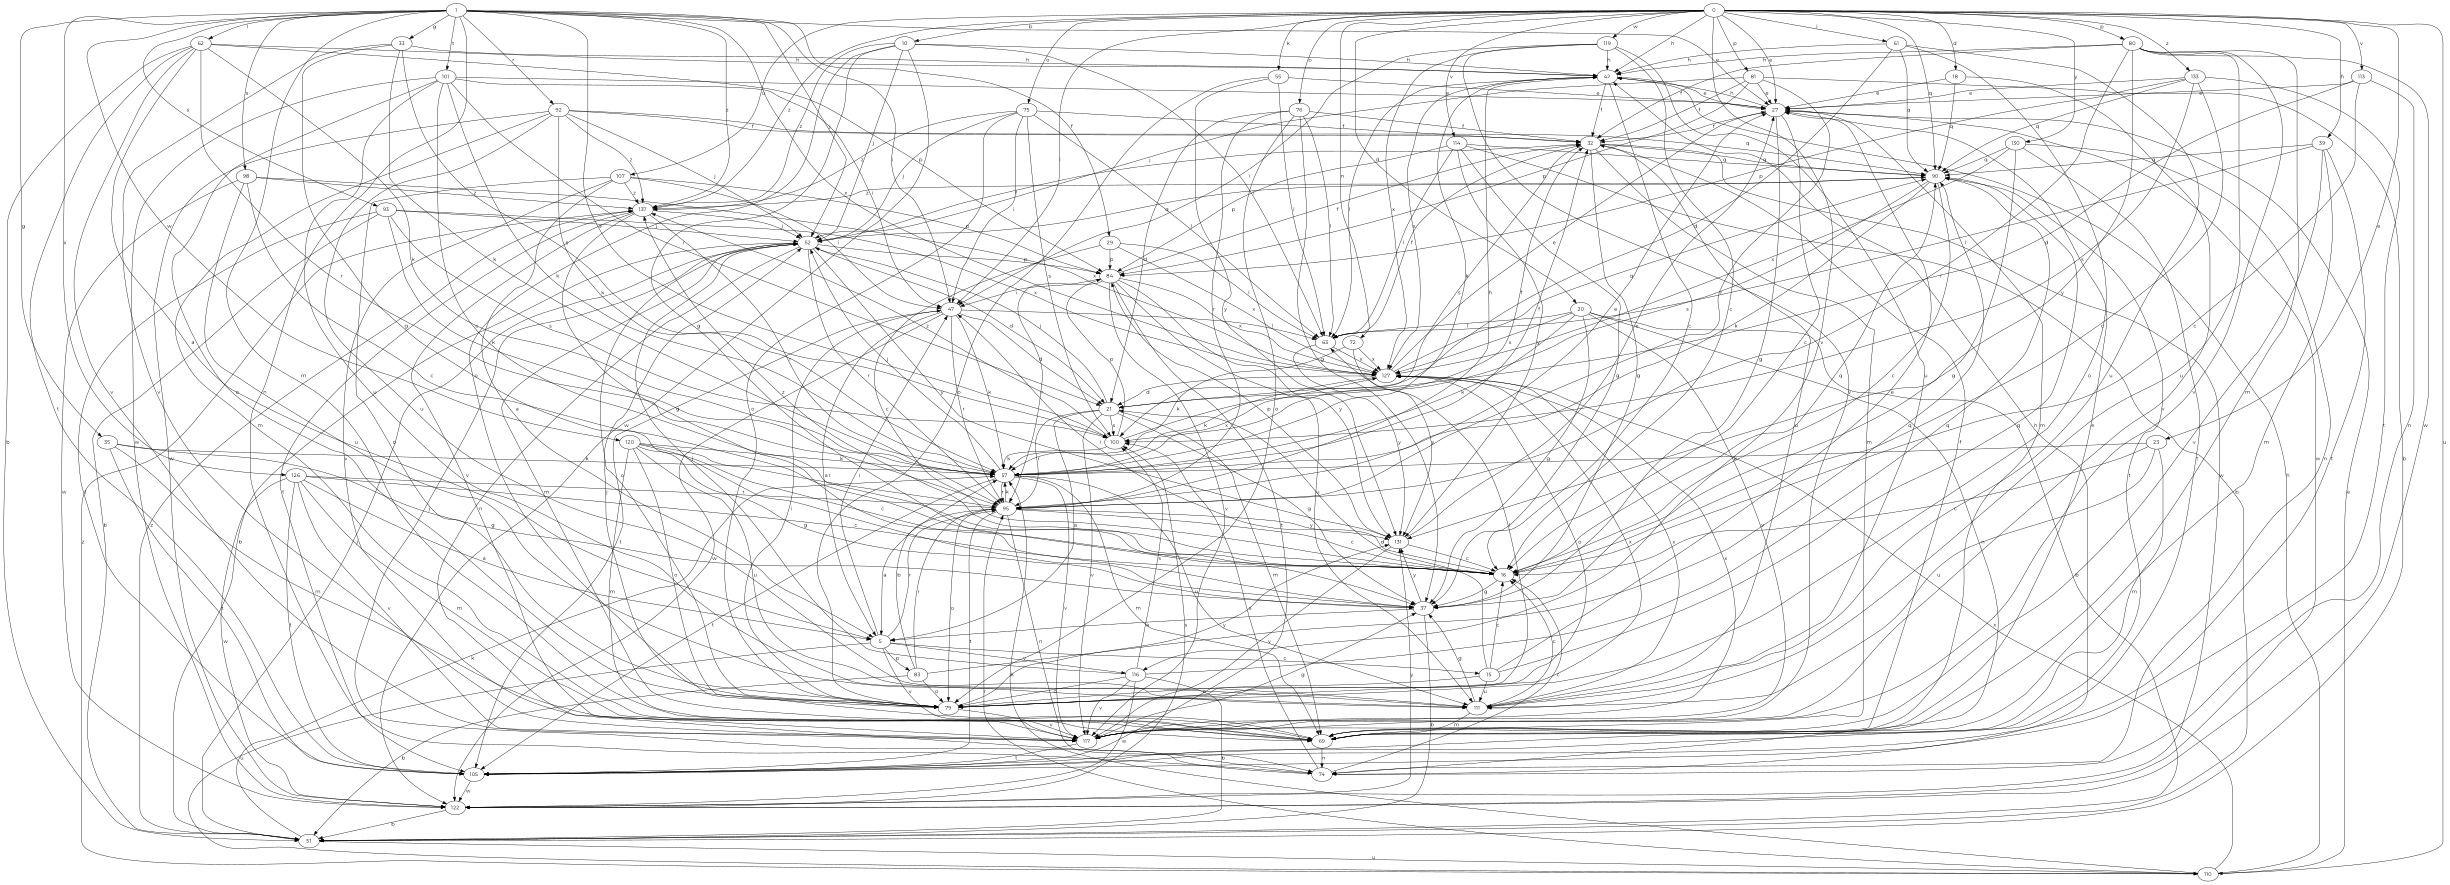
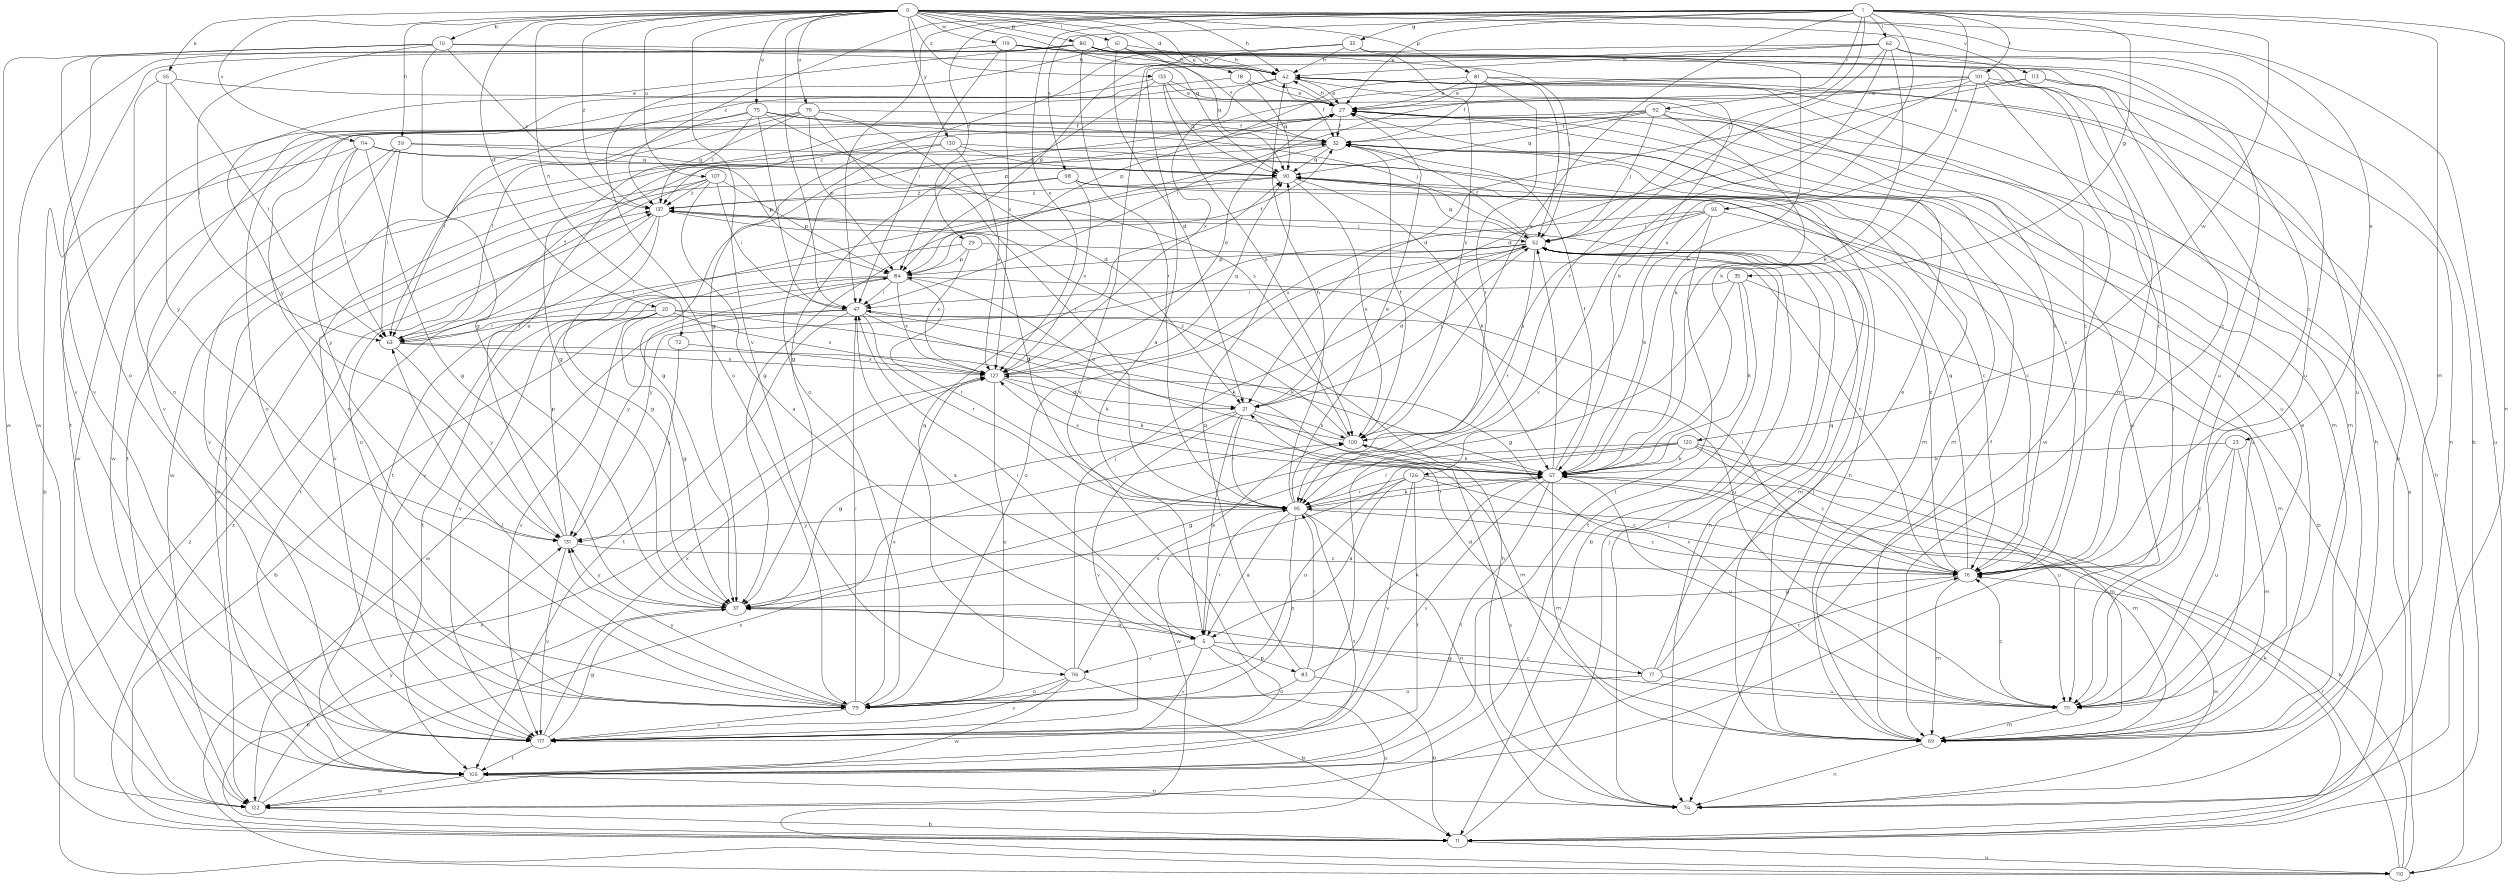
none -> (838, 201)
(684, 243) -> (1510, 243)
none -> (1279, 290)
(1418, 354) -> none
(1112, 359) -> (1094, 359)
(1174, 406) -> (978, 363)
(899, 575) -> (1418, 575)
none -> (1936, 646)
(1489, 675) -> (1652, 675)
(1559, 675) -> (2216, 692)
none -> (1078, 791)
(309, 841) -> (1458, 841)
